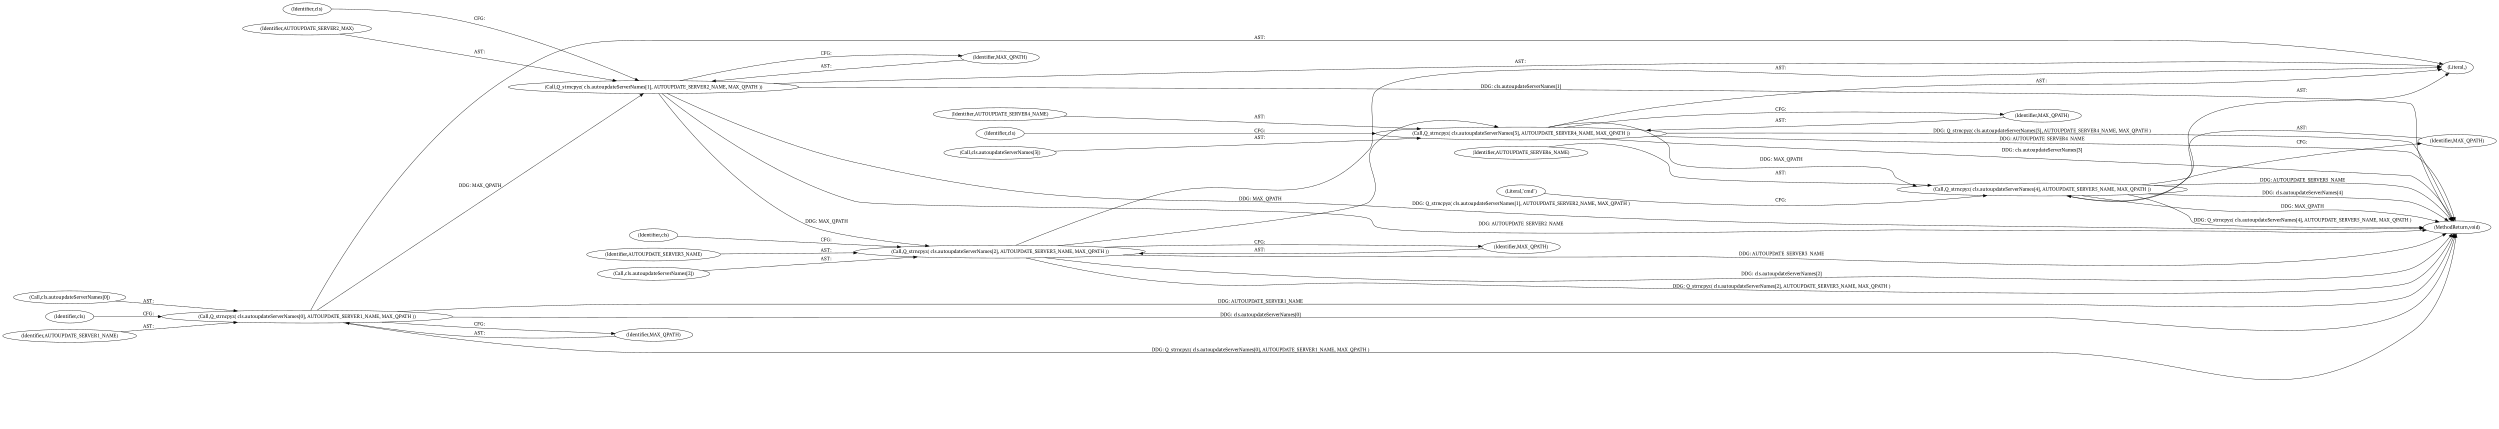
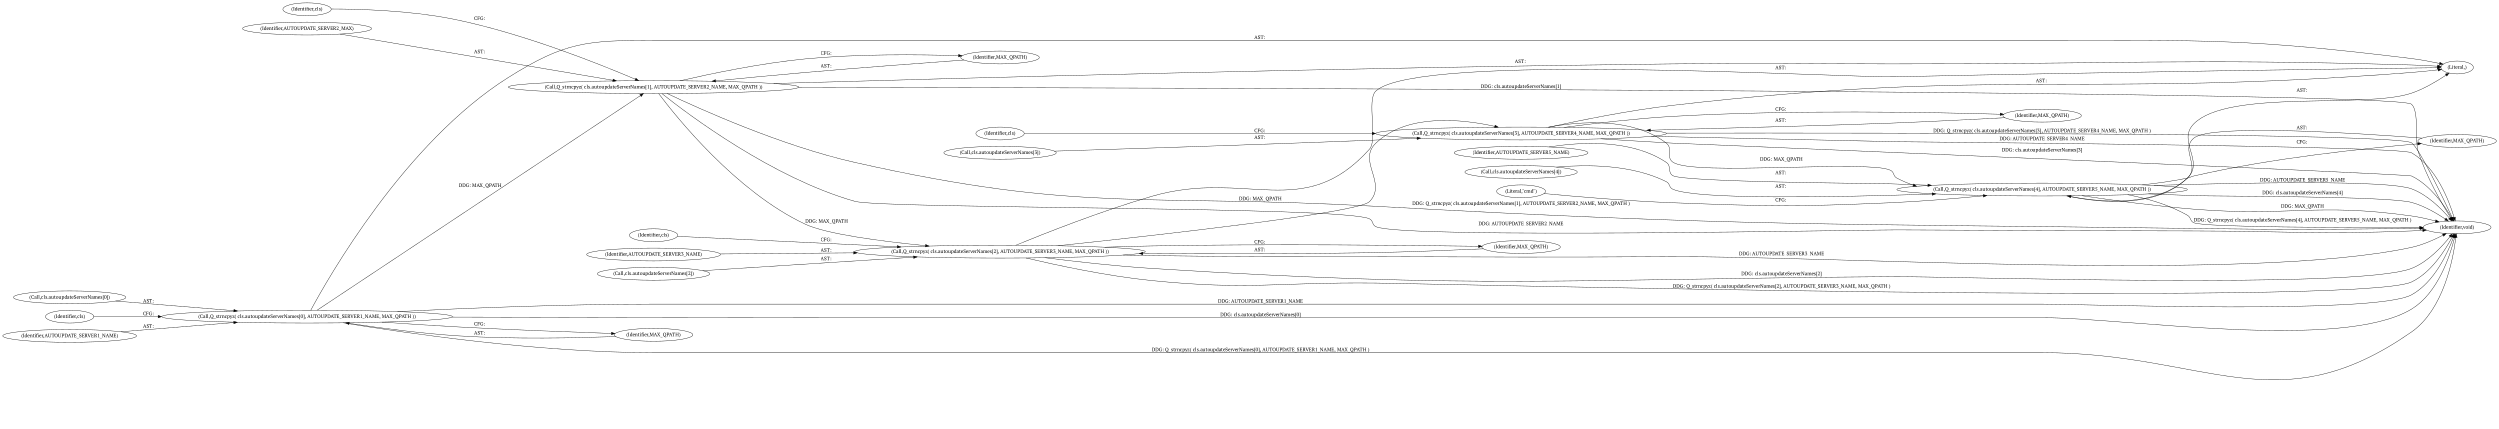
(1000, 114) -> none
(1521, 153) -> (1521, 153)
none -> (1521, 172)
(2457, 227) -> (2457, 227)
